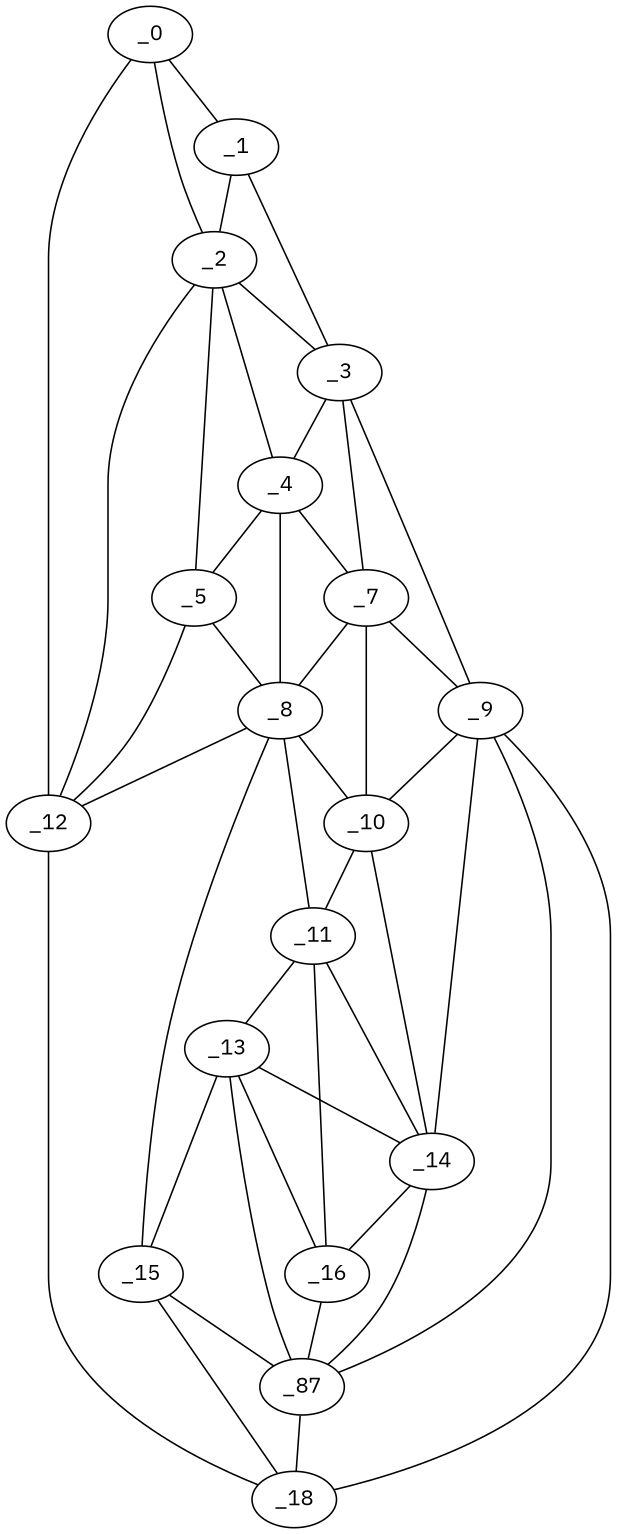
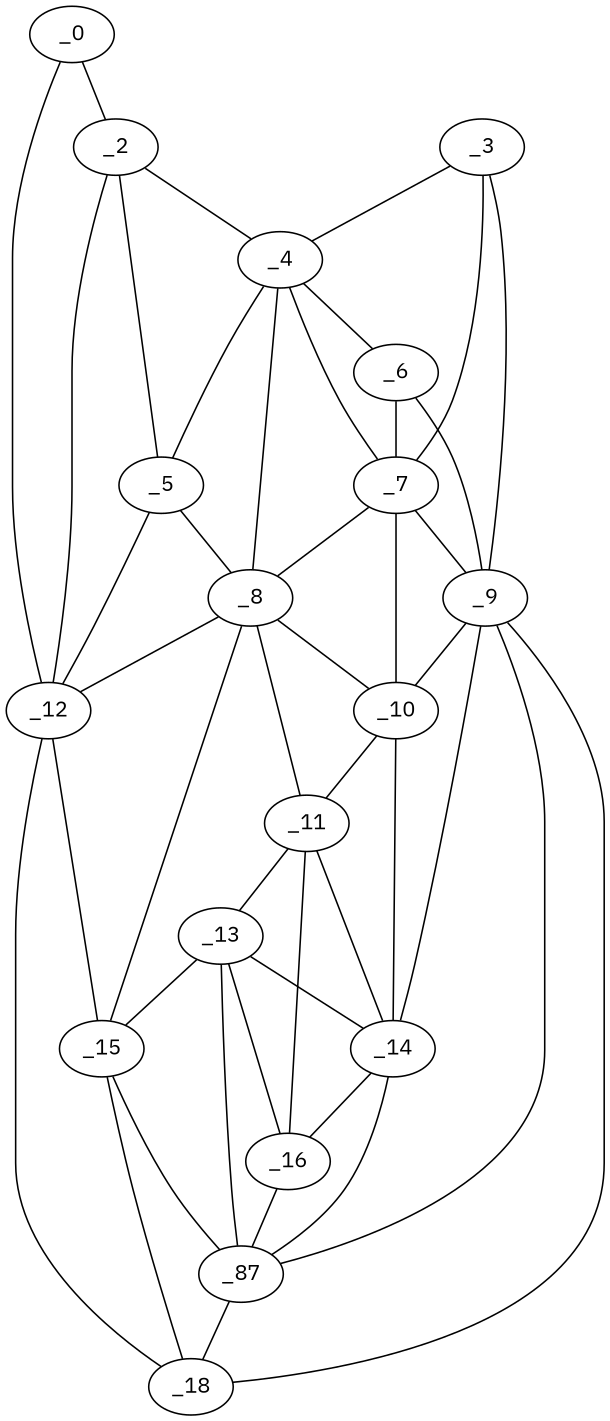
(236, 147) -> none
(277, 316) -> none
none -> (396, 373)
none -> (75, 880)
